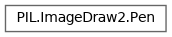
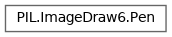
(86, 19) -> (86, 19)
